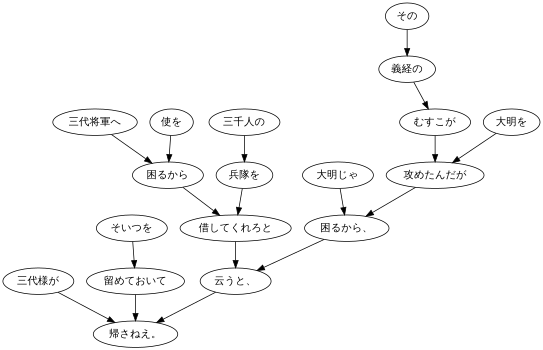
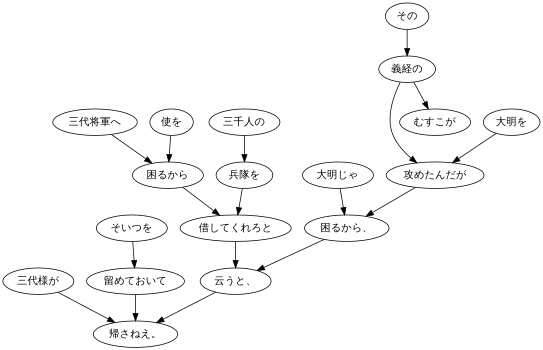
(435, 145) -> (390, 123)
